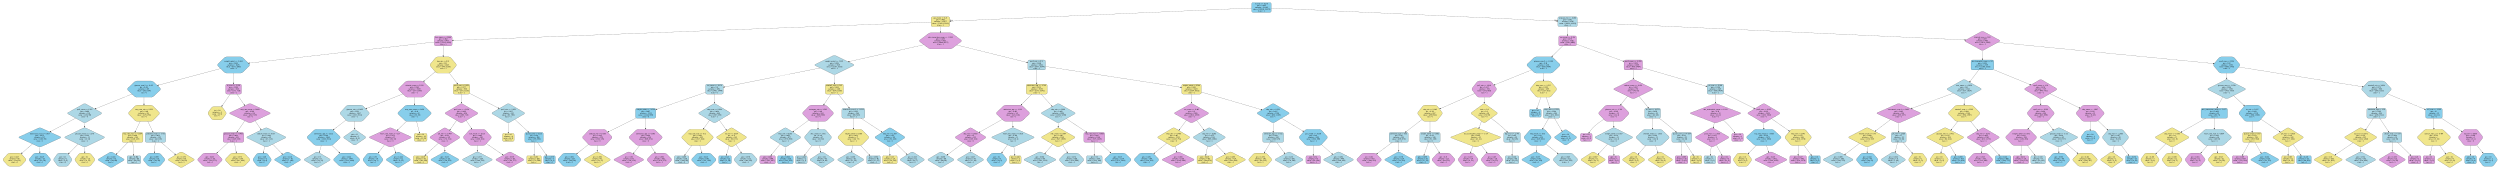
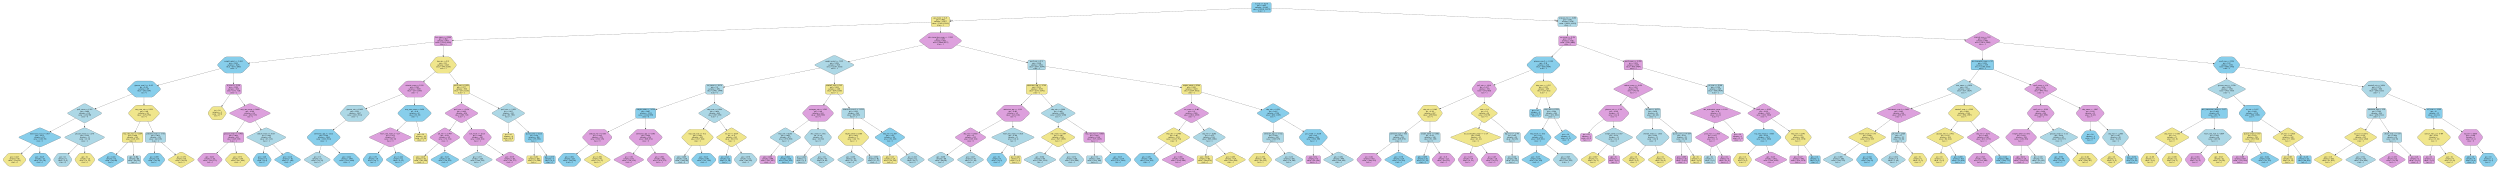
(355, 137) -> none
